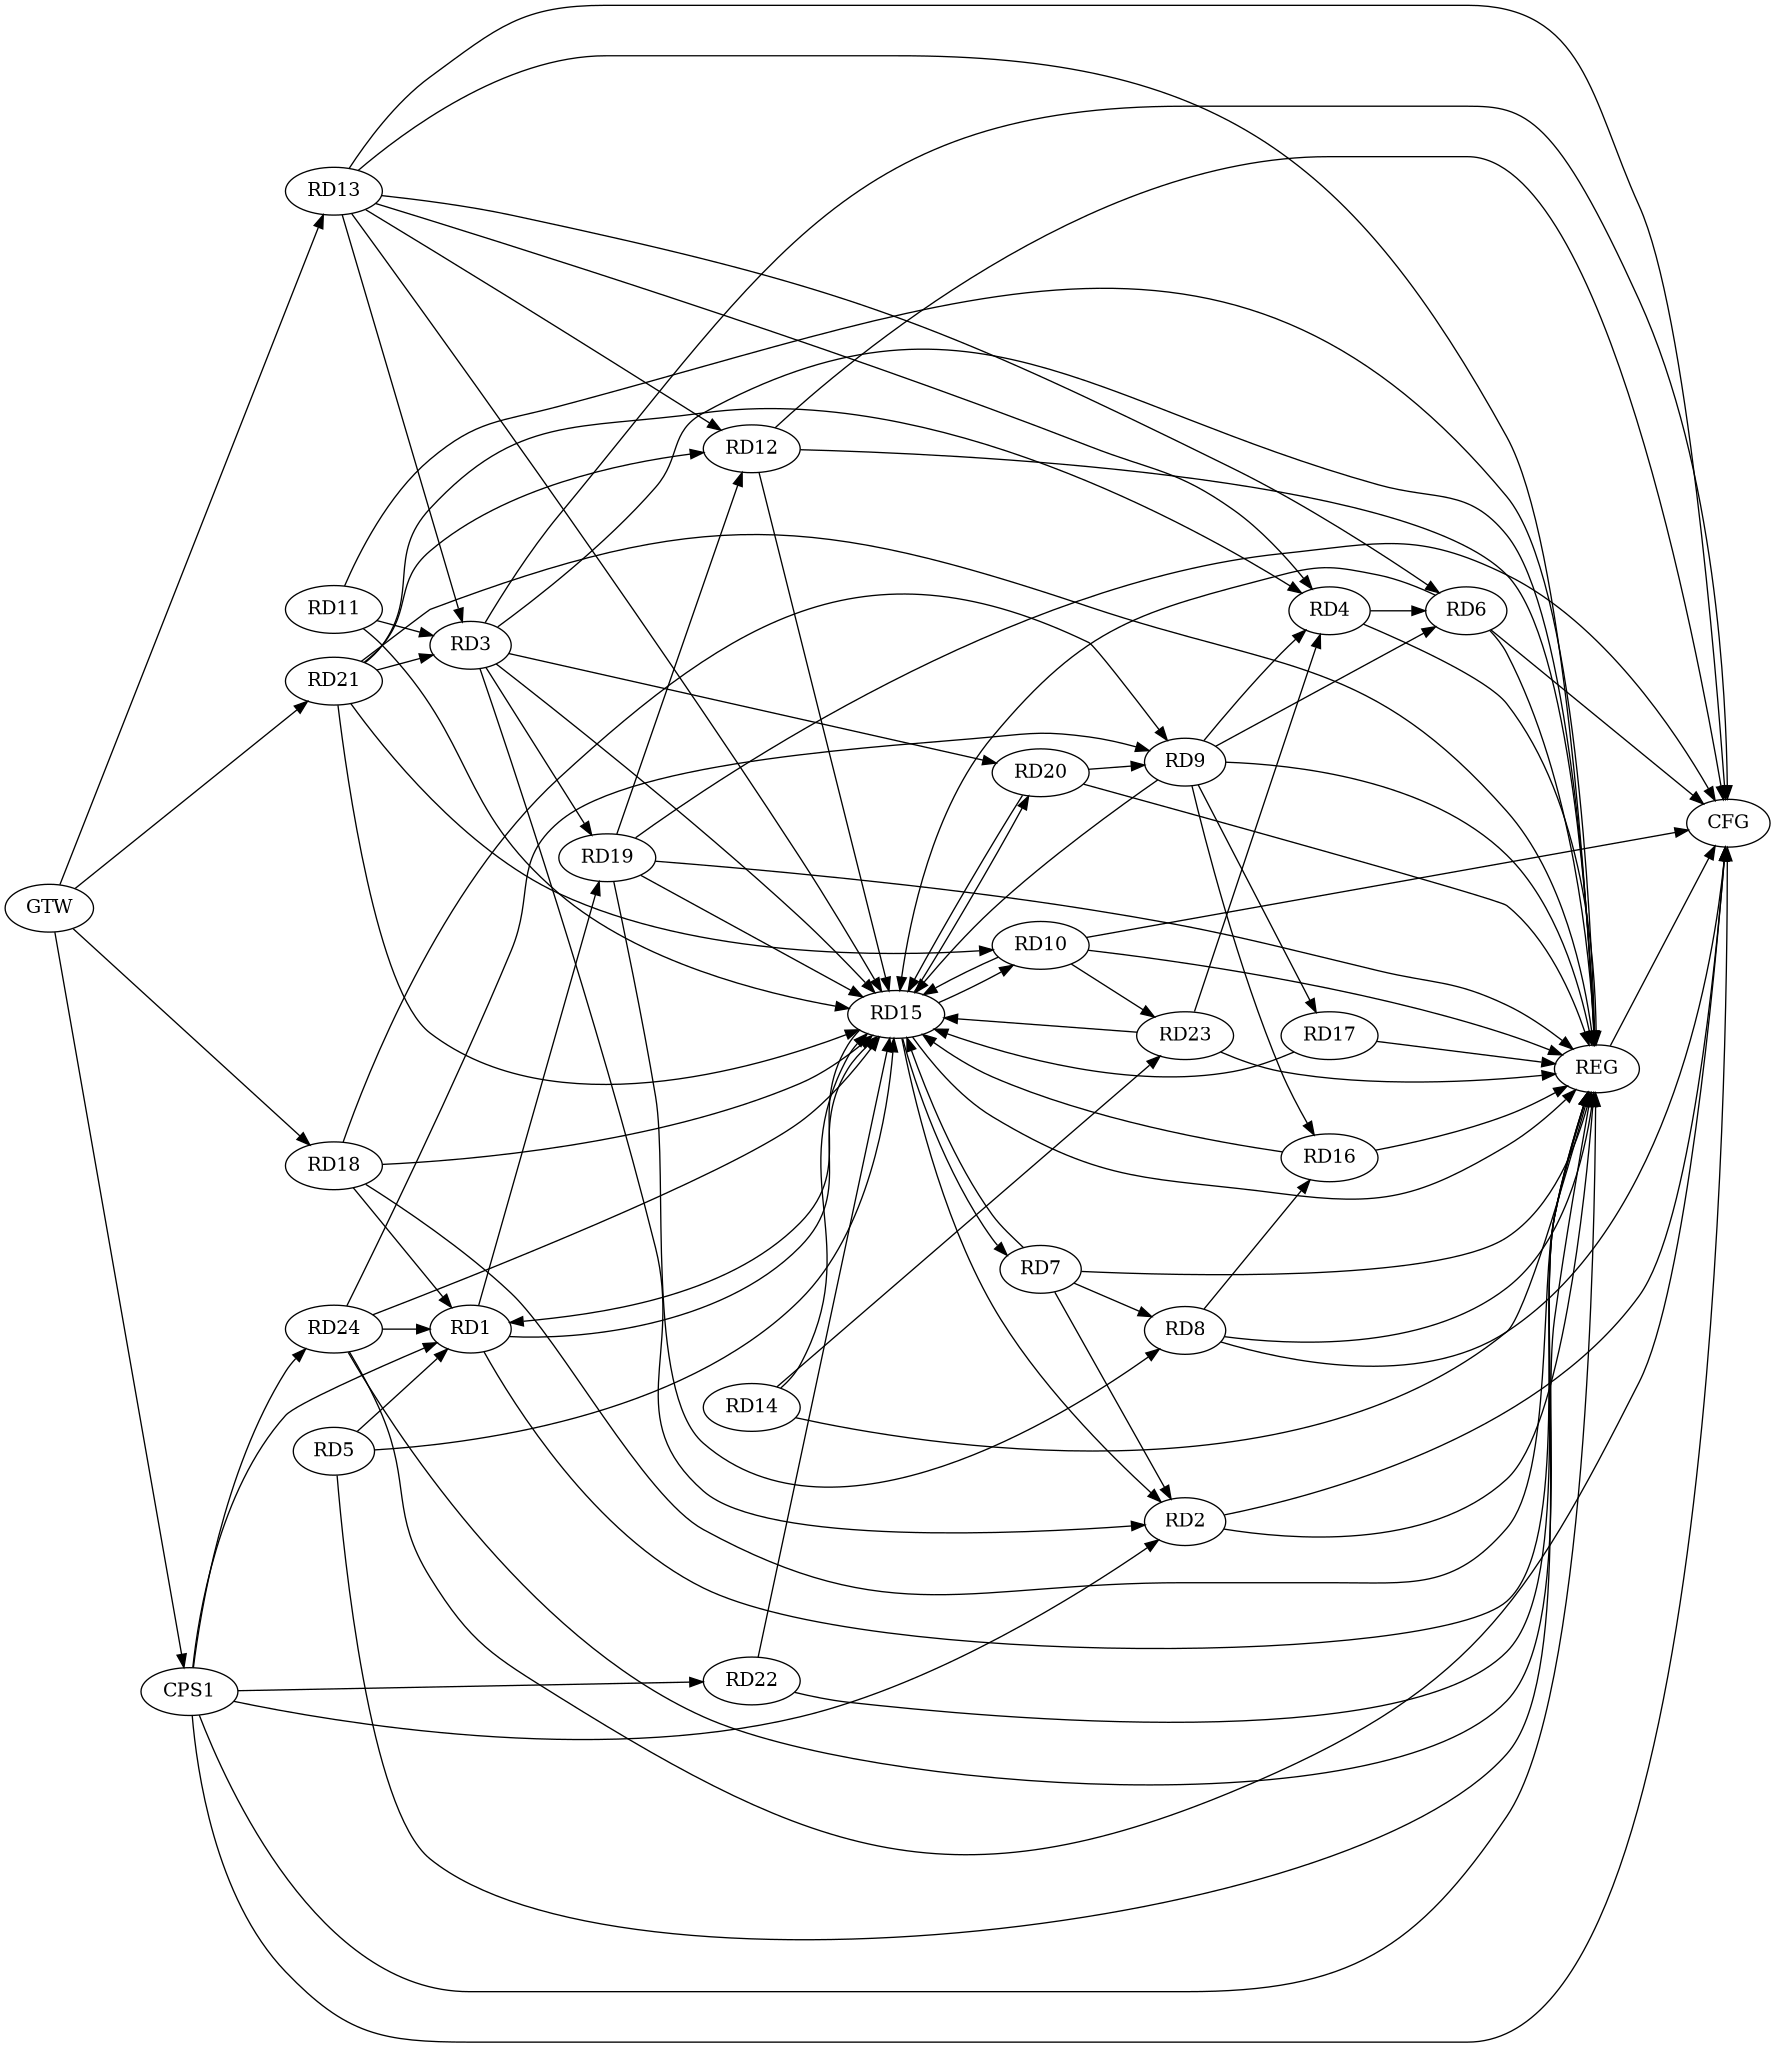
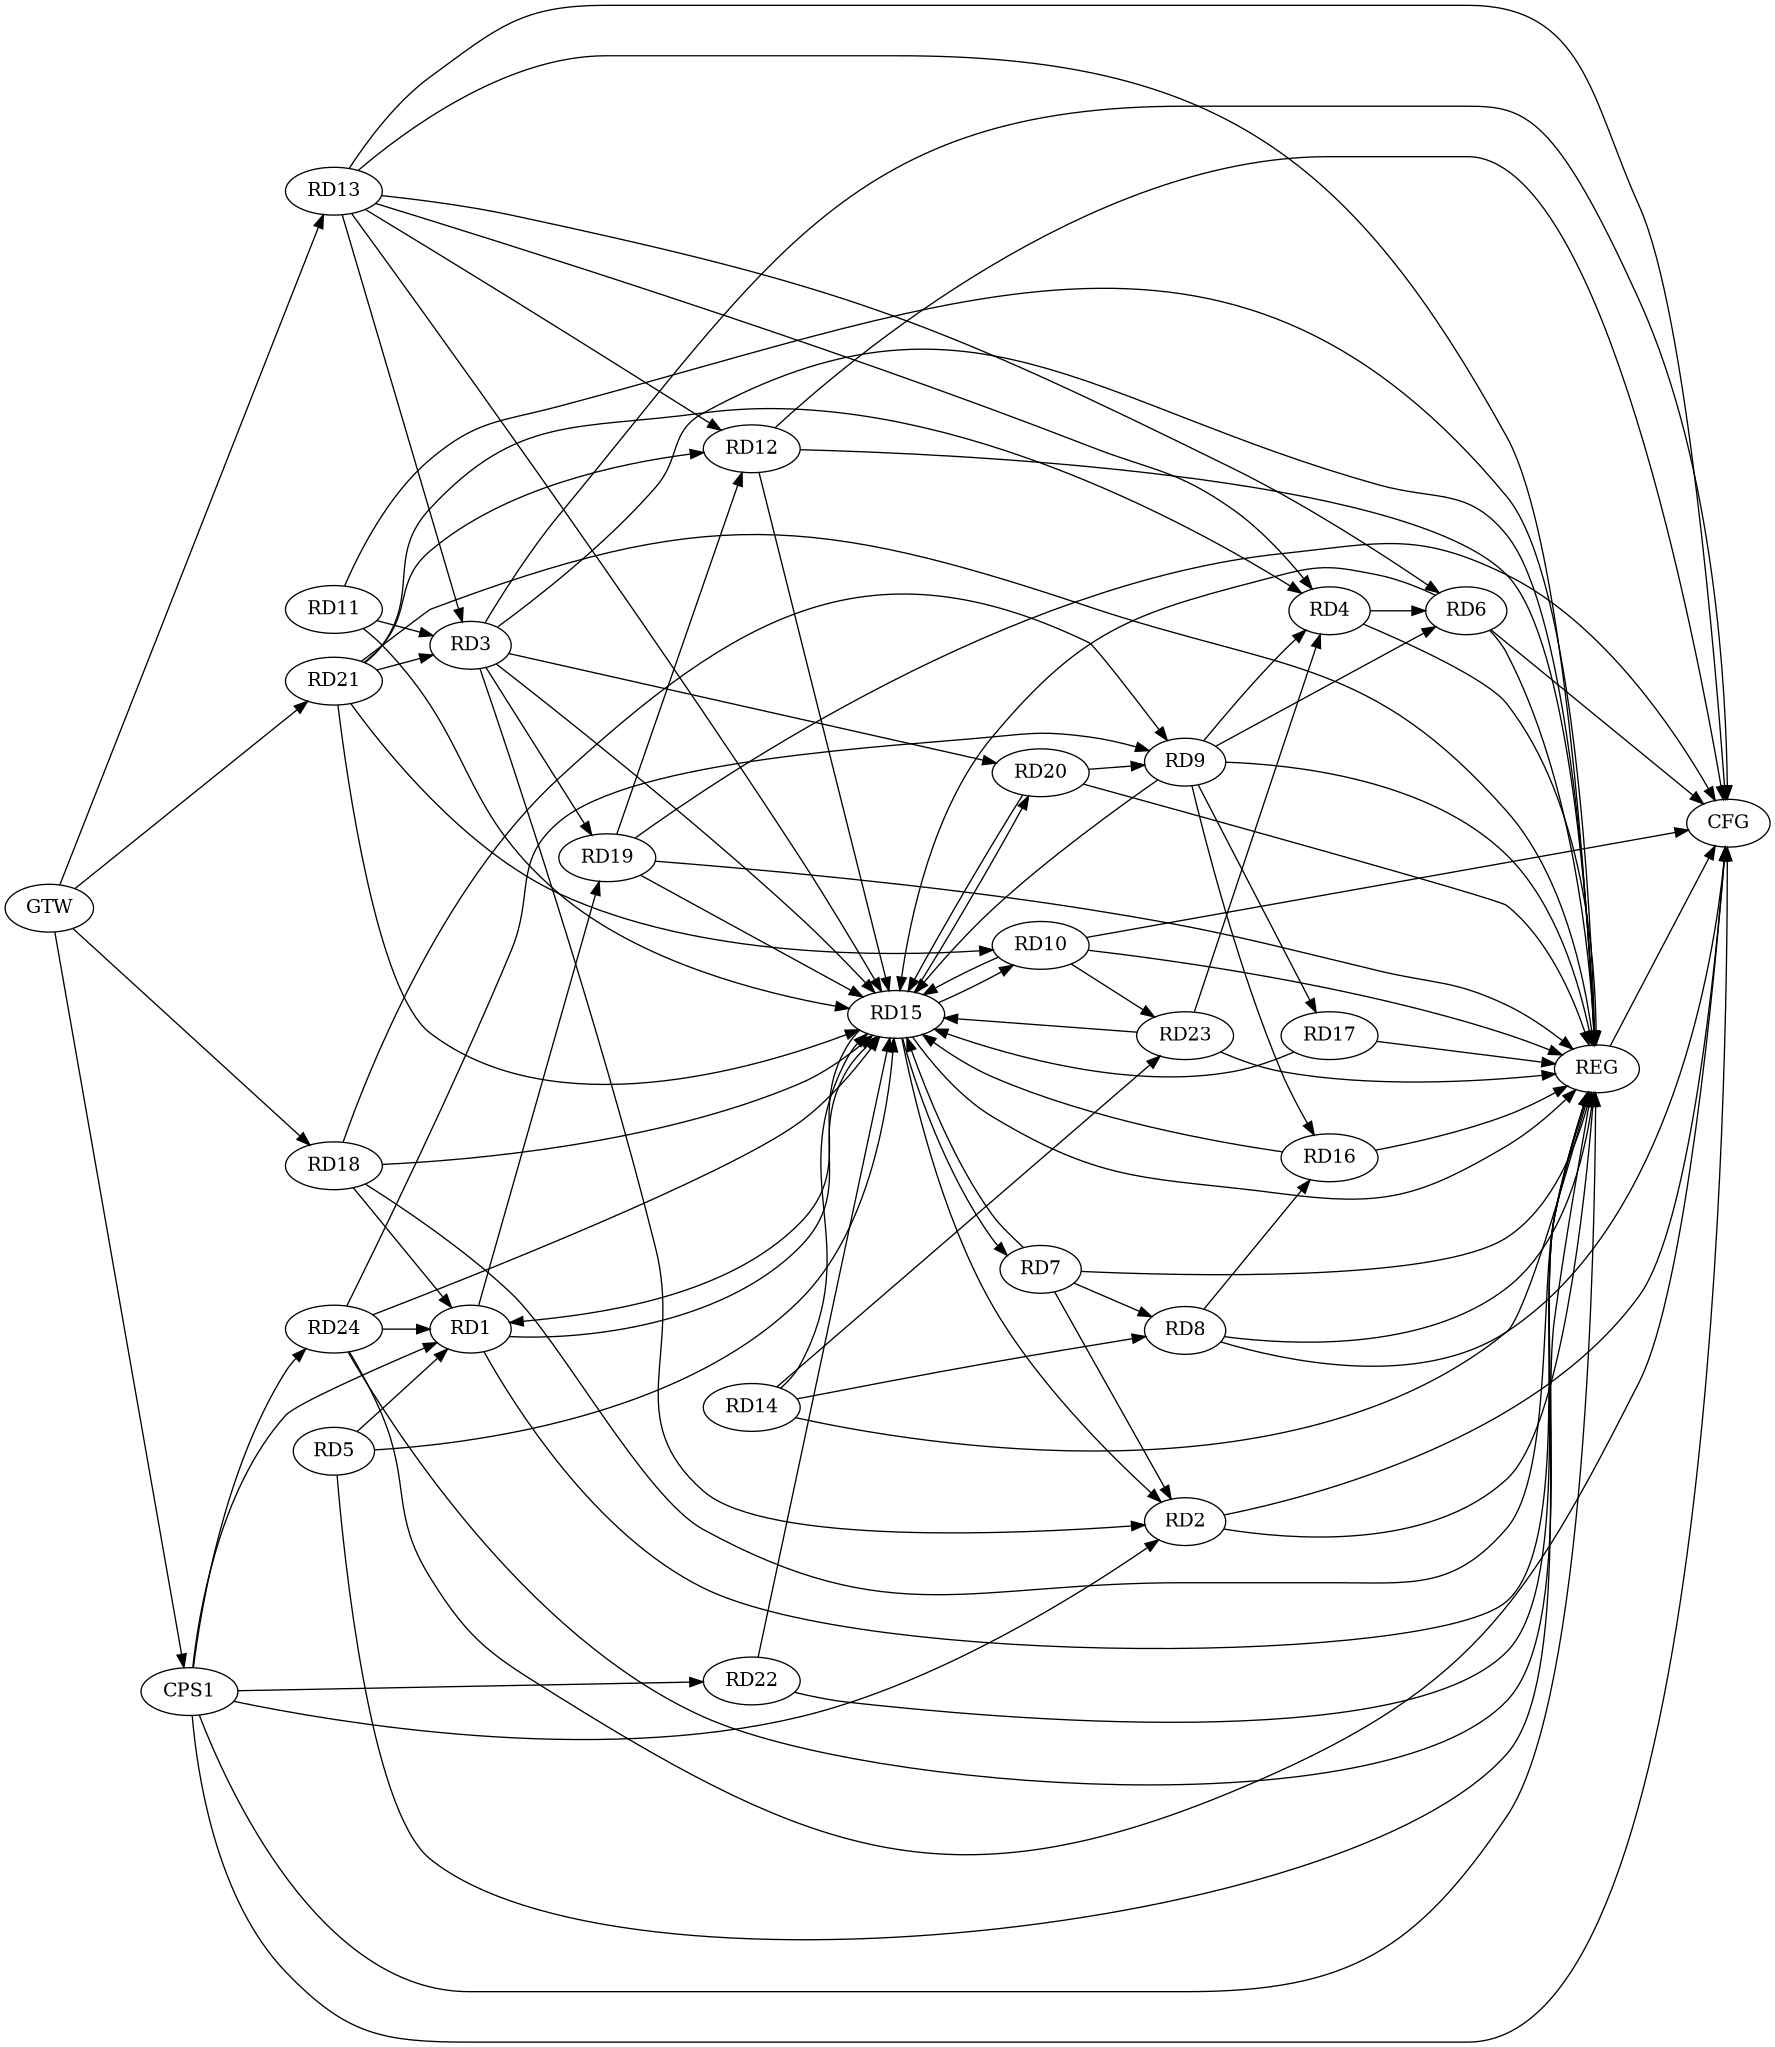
(681, 1405) -> (964, 1367)
